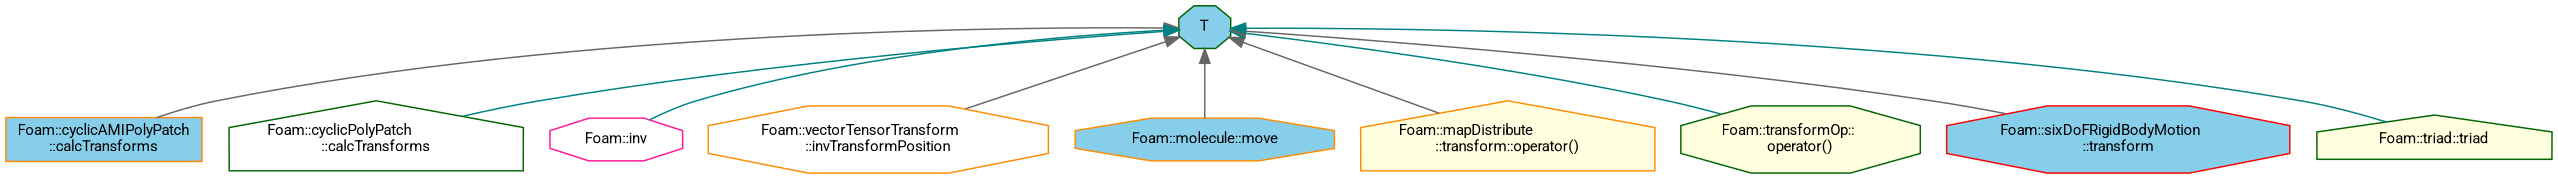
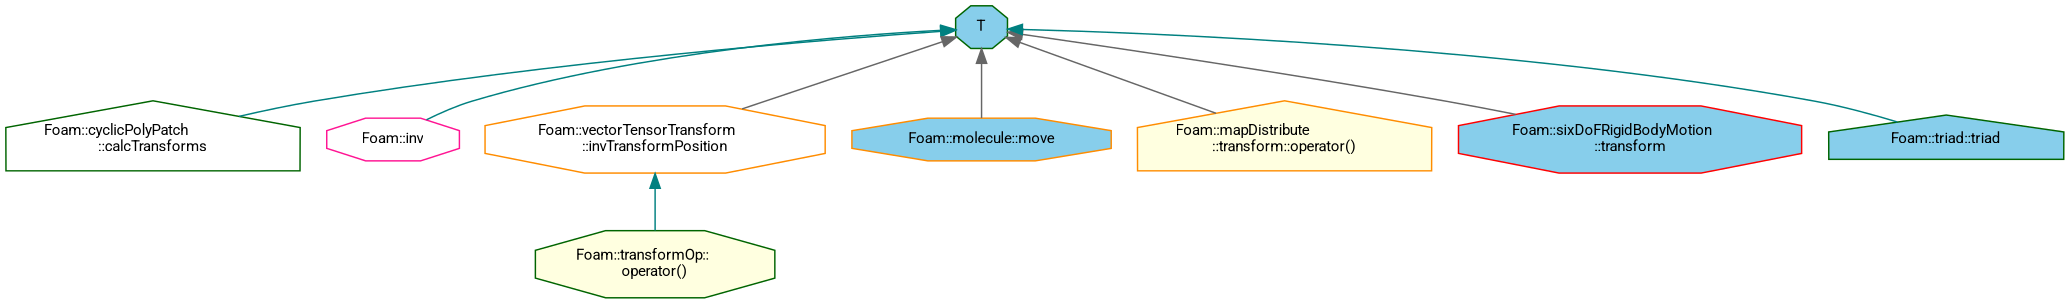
(1484, 67) -> (655, 209)
(104, 140) -> none
(2434, 140) -> (1946, 140)
